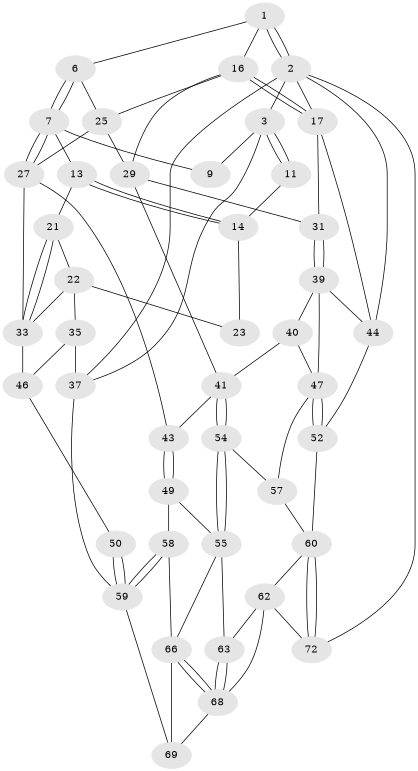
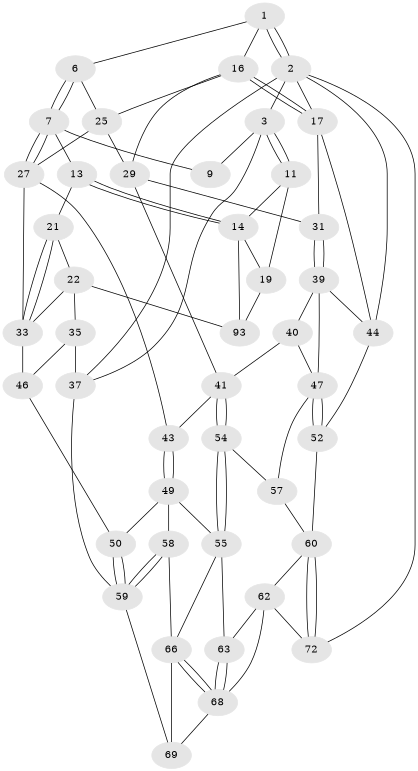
none -> (266, 280)
(240, 333) -> (240, 333)
none -> (142, 518)
